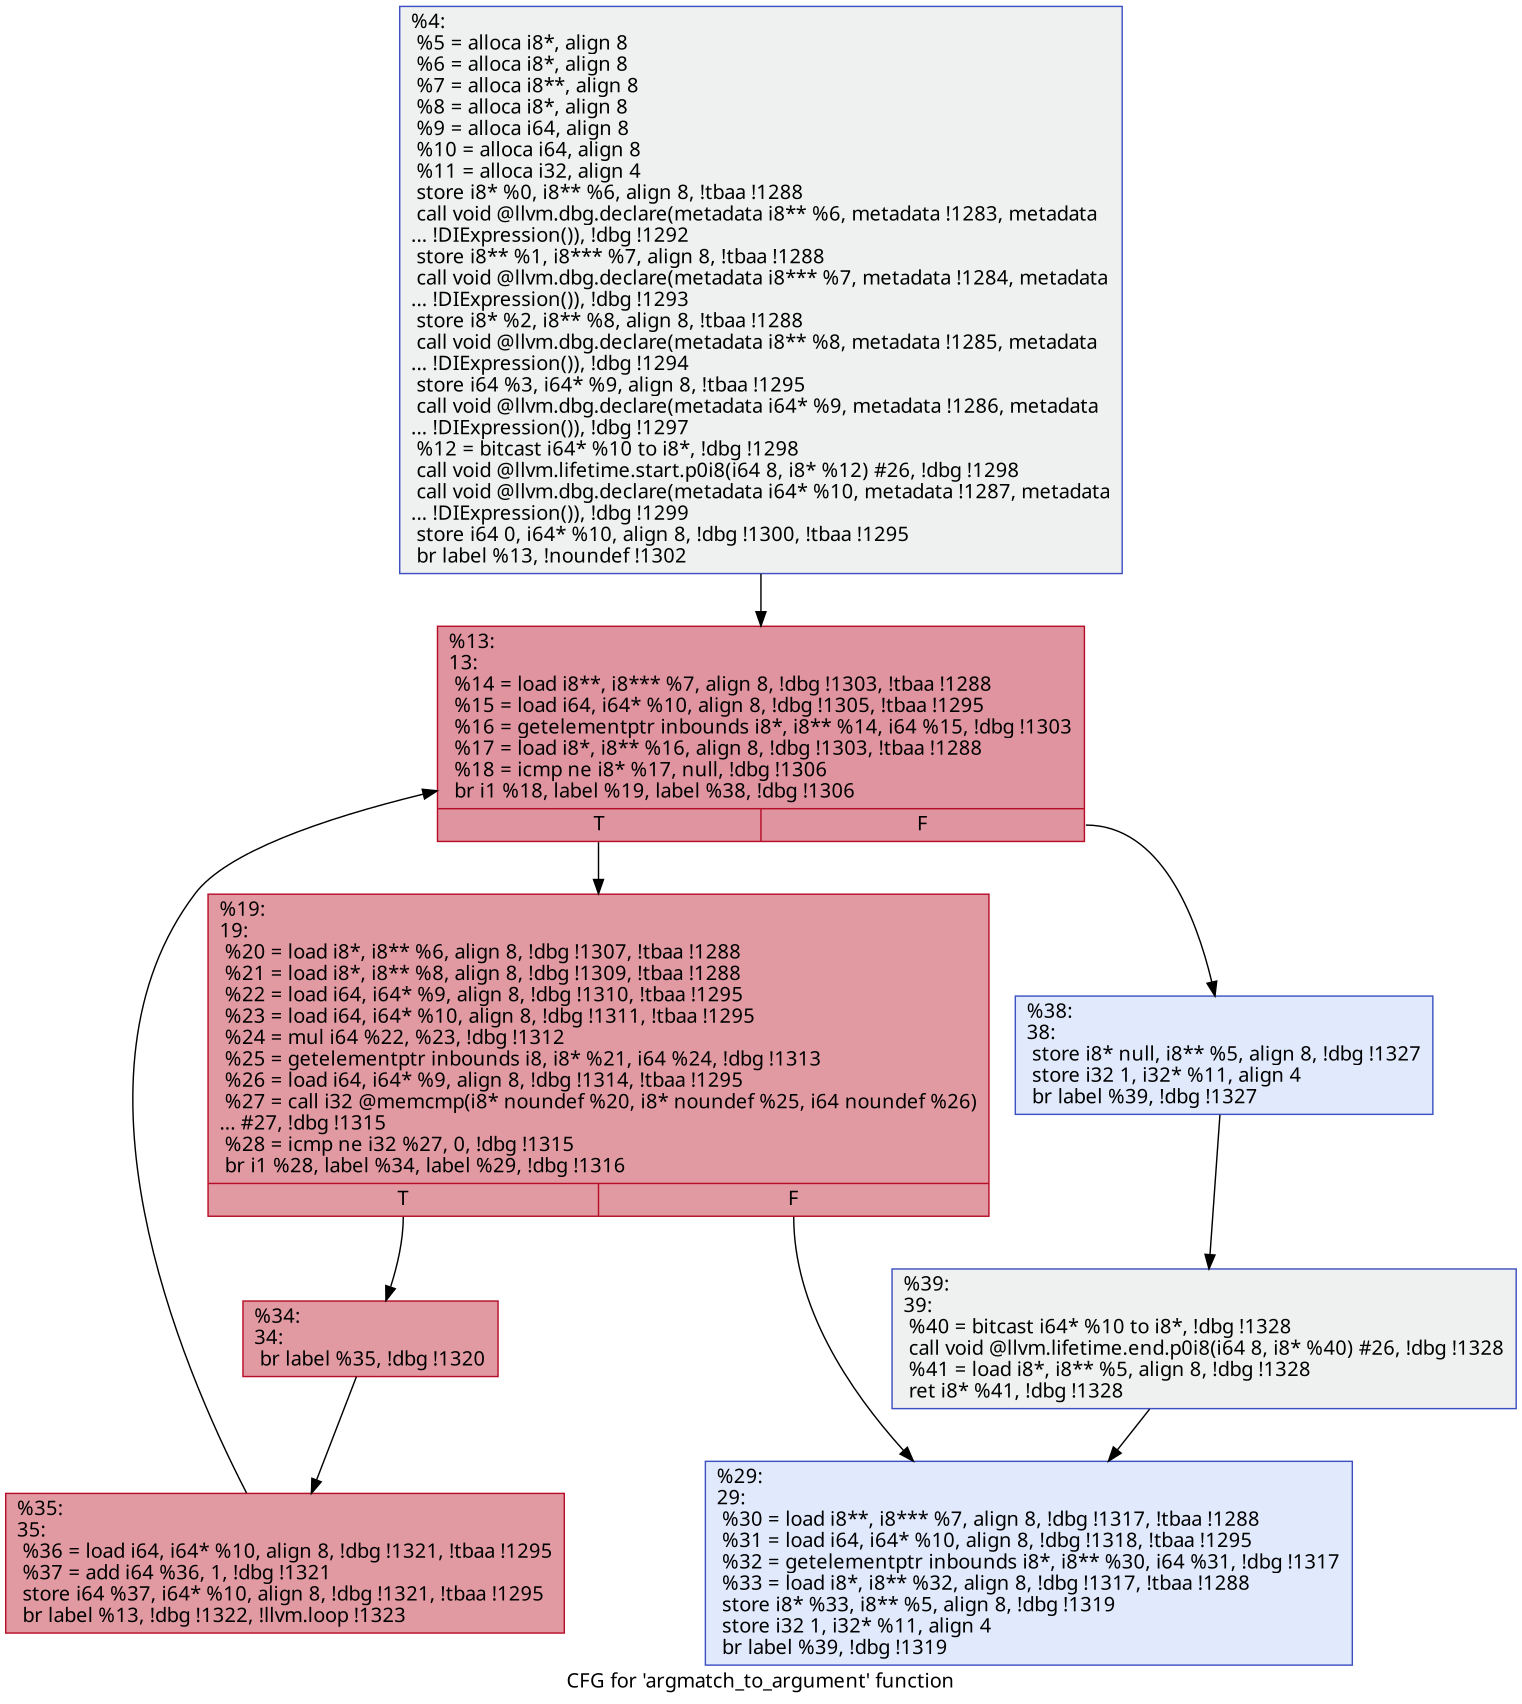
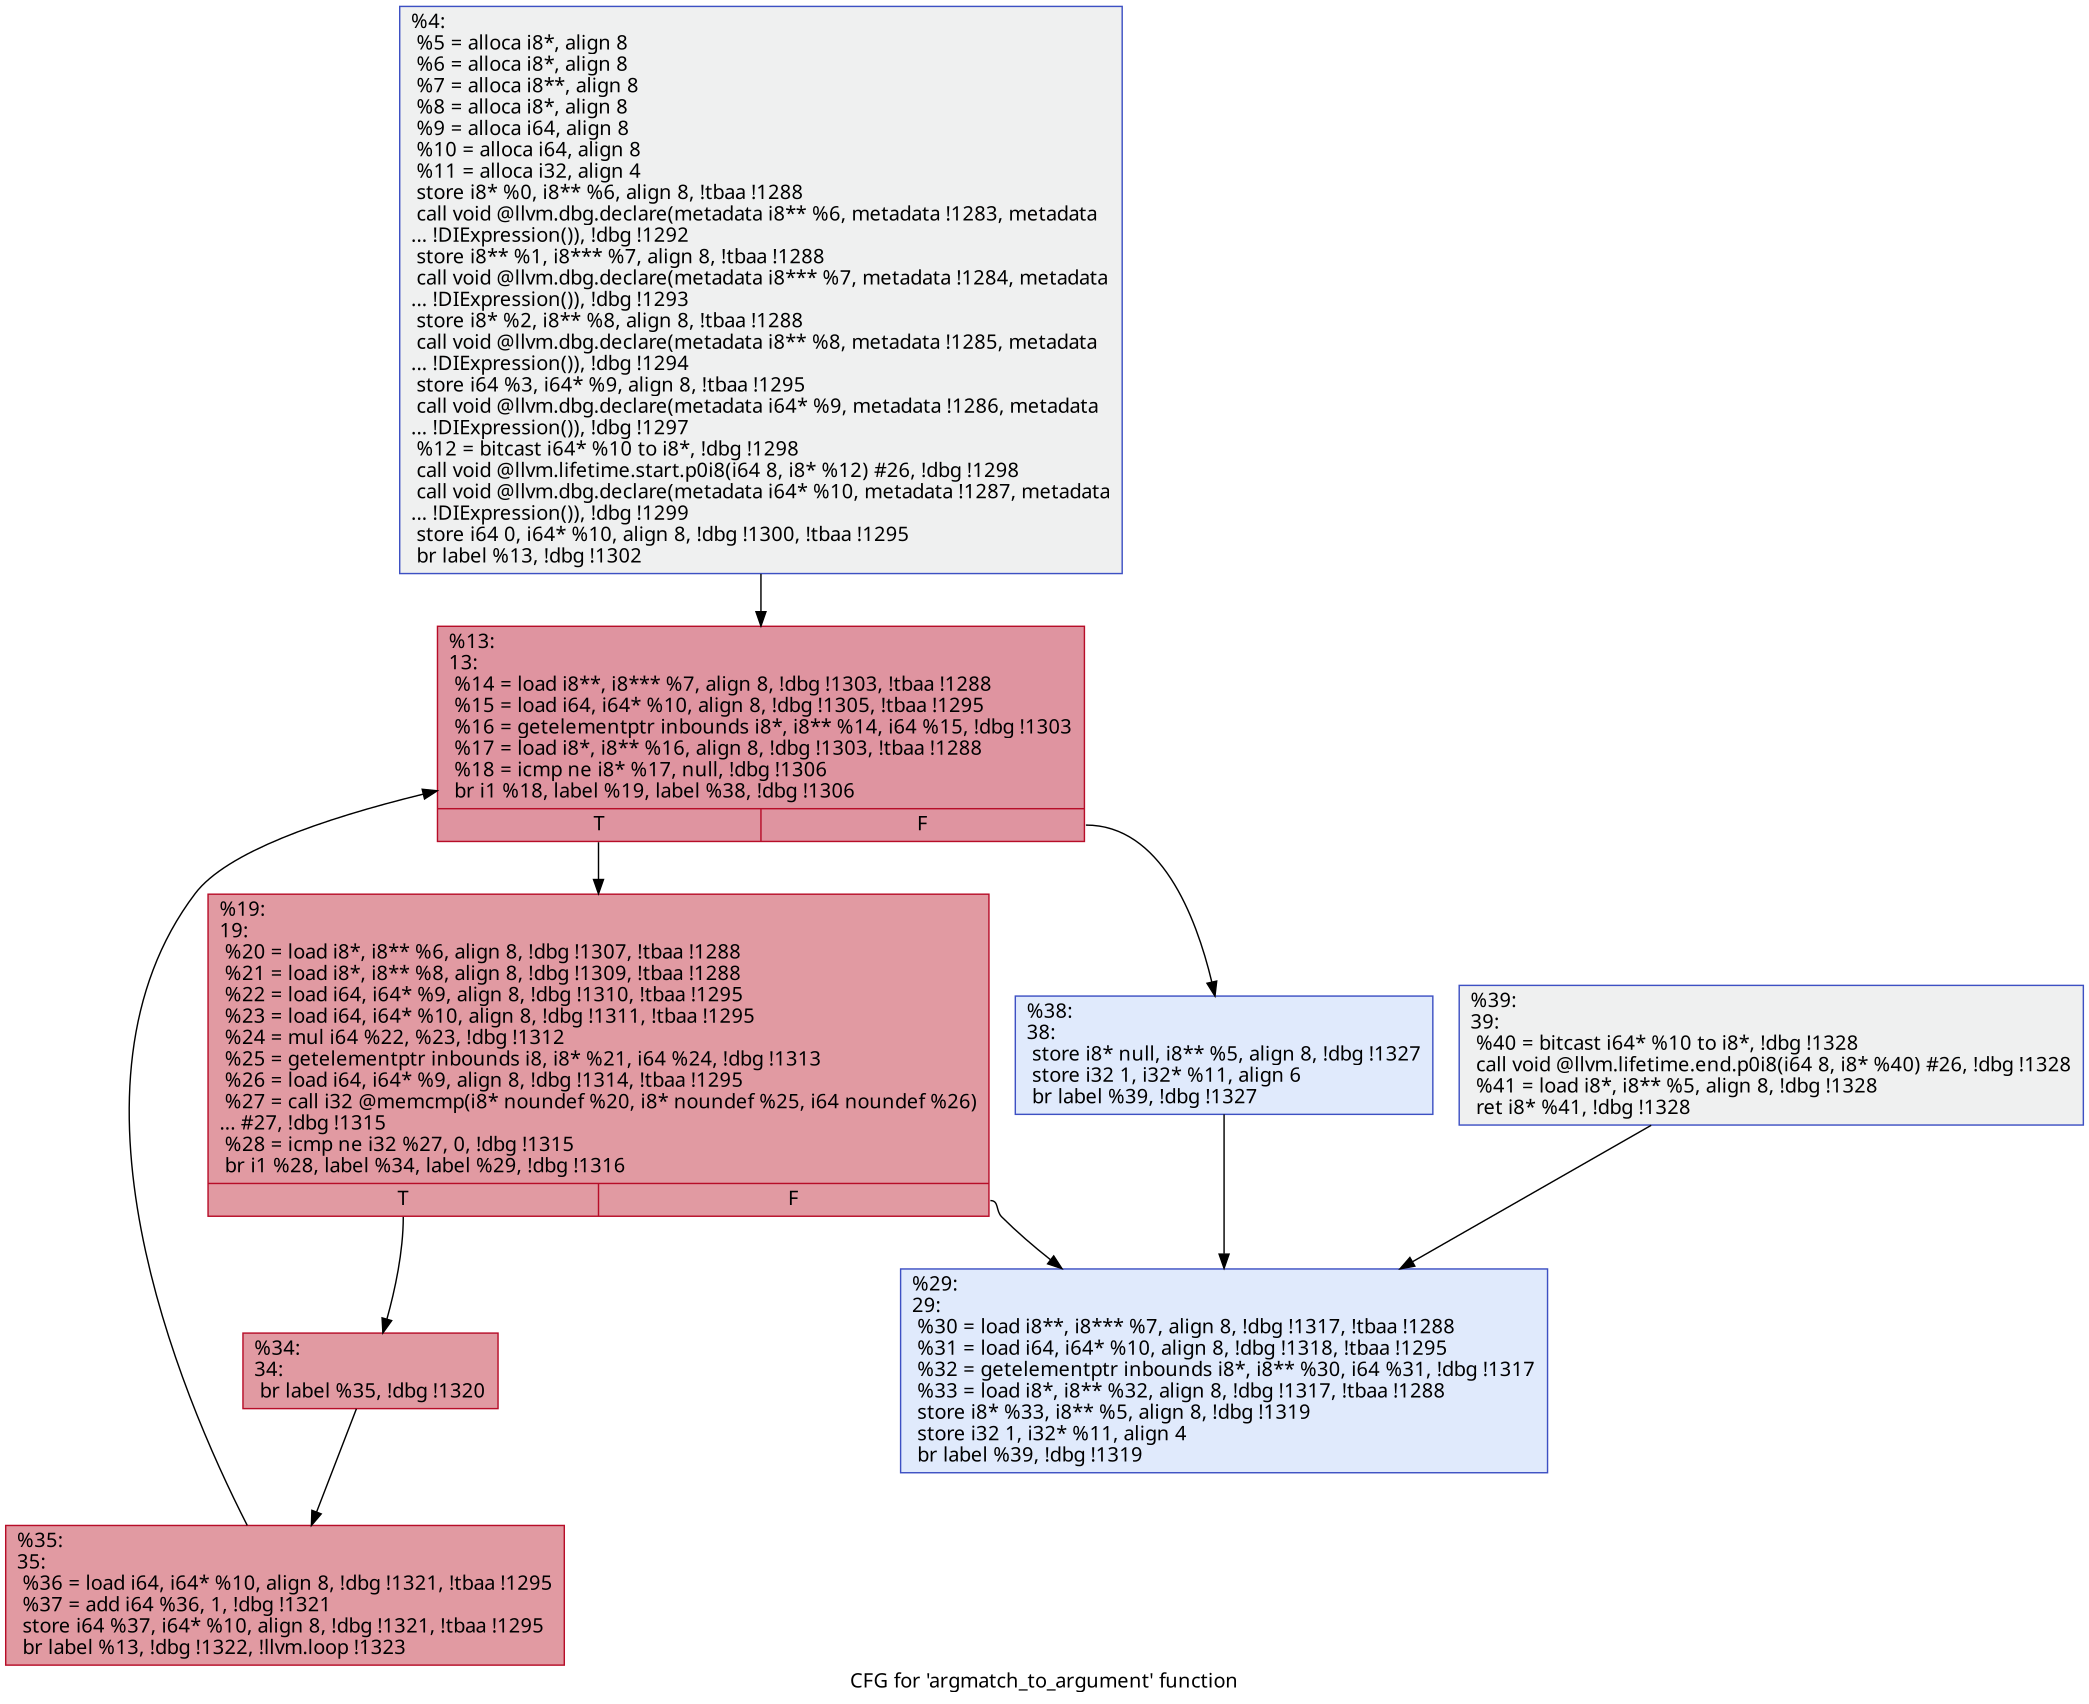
(549, 556) -> (527, 556)
(1164, 1076) -> (1164, 1076)
(1215, 1185) -> (1224, 1184)
